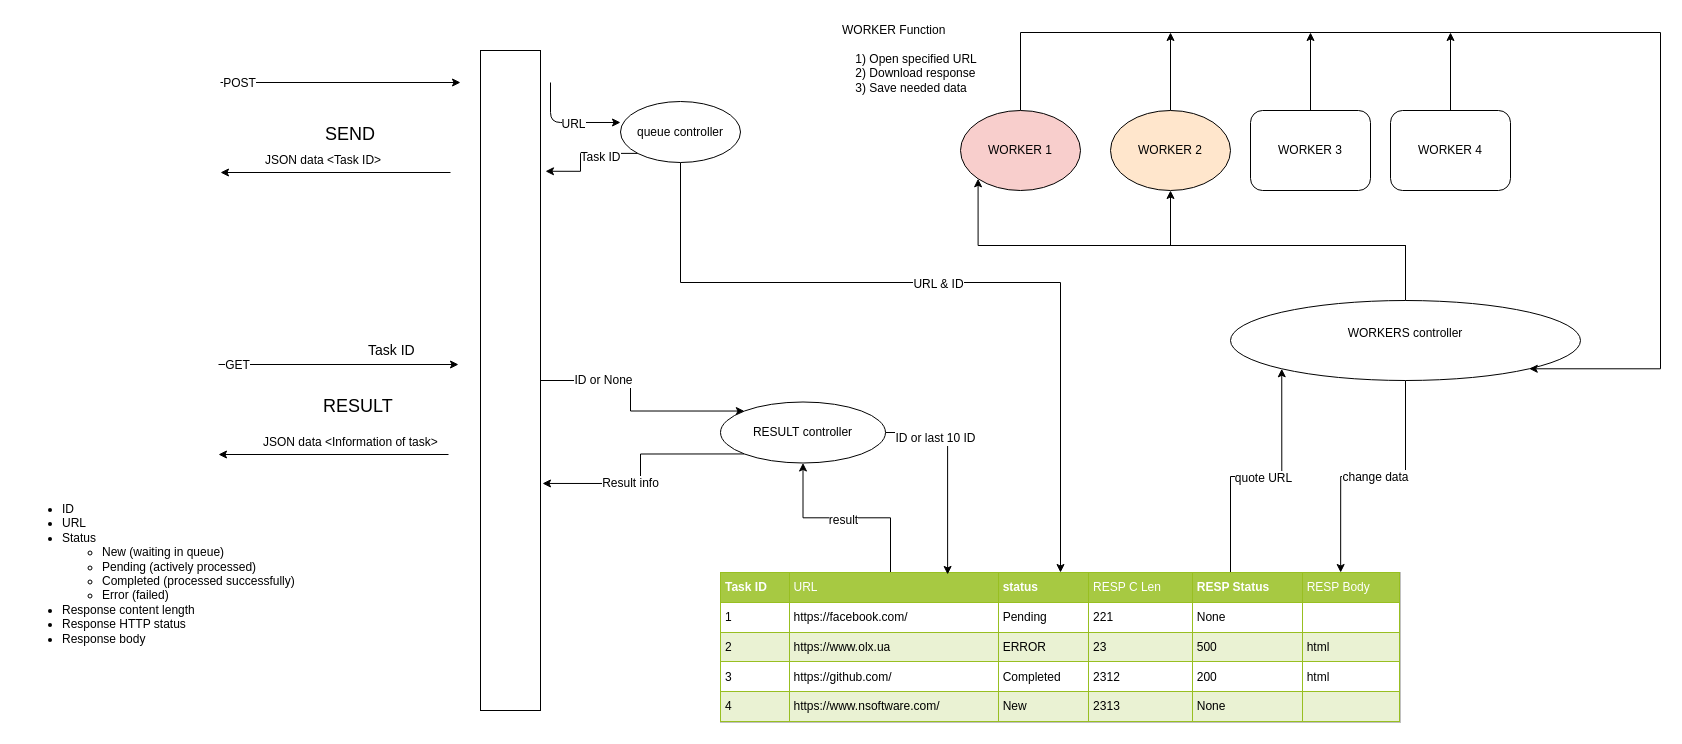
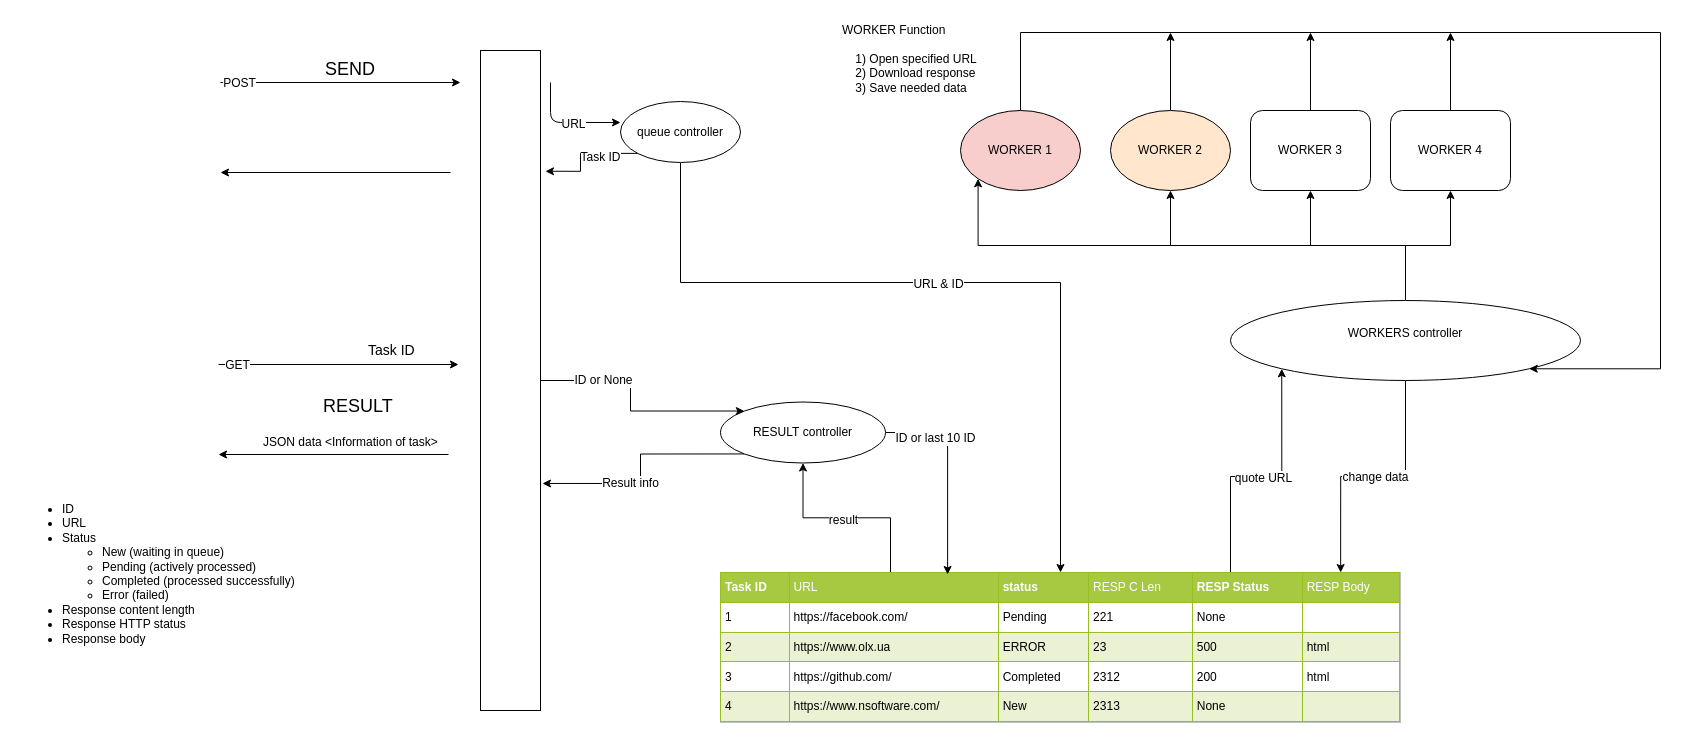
(359, 132) -> (359, 67)
(329, 161) -> none
none -> (1311, 220)
none -> (1451, 243)
